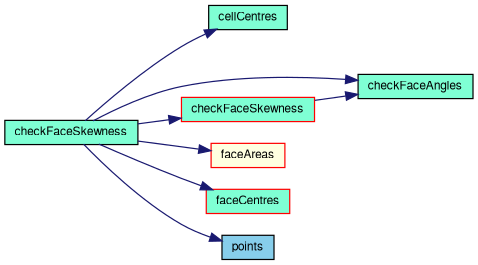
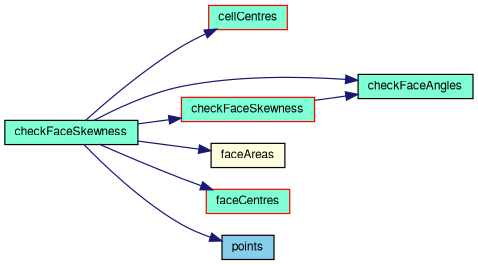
(248, 18) -> (248, 18)
(248, 155) -> (248, 155)
